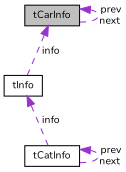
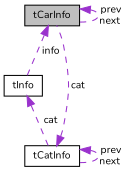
none -> (68, 80)
(50, 120) -> (50, 120)
